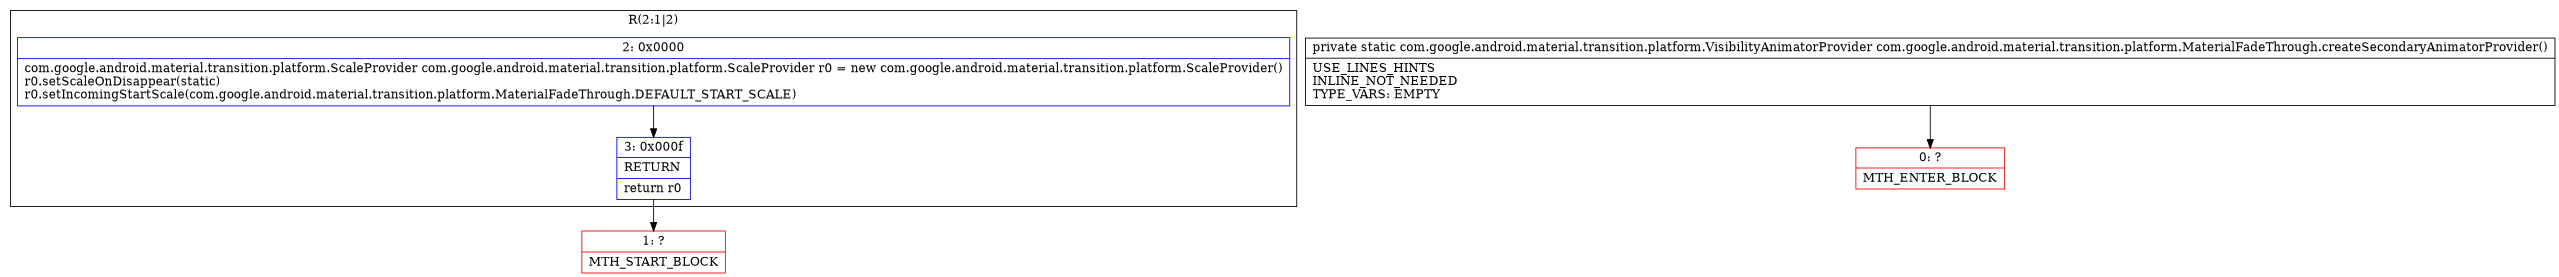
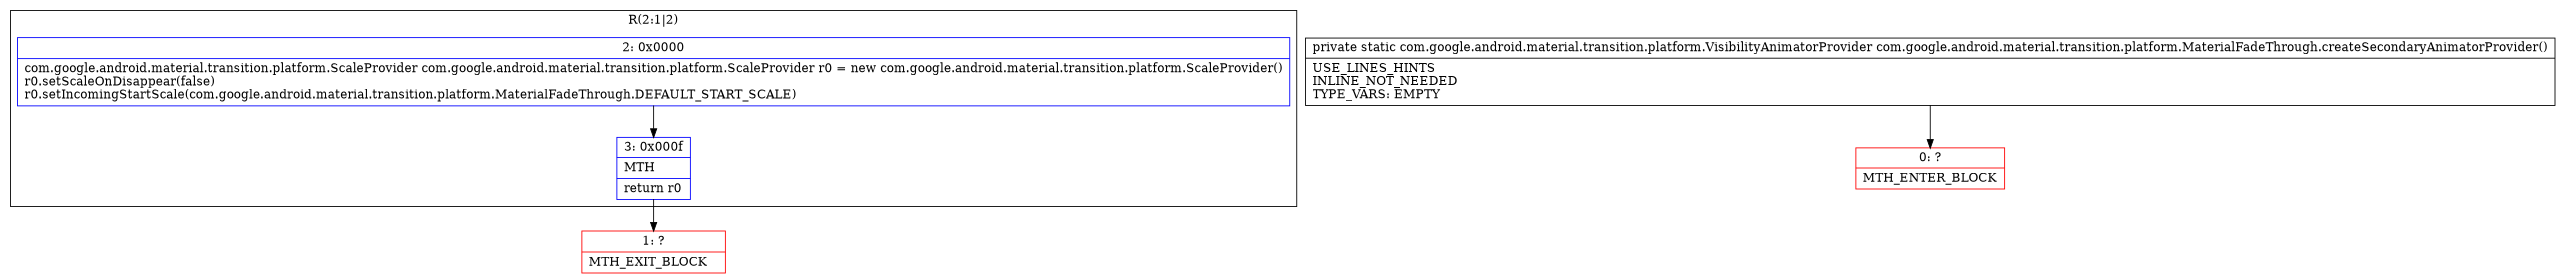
(122, 82) -> (120, 82)
(652, 168) -> (640, 168)
(654, 262) -> (648, 262)
